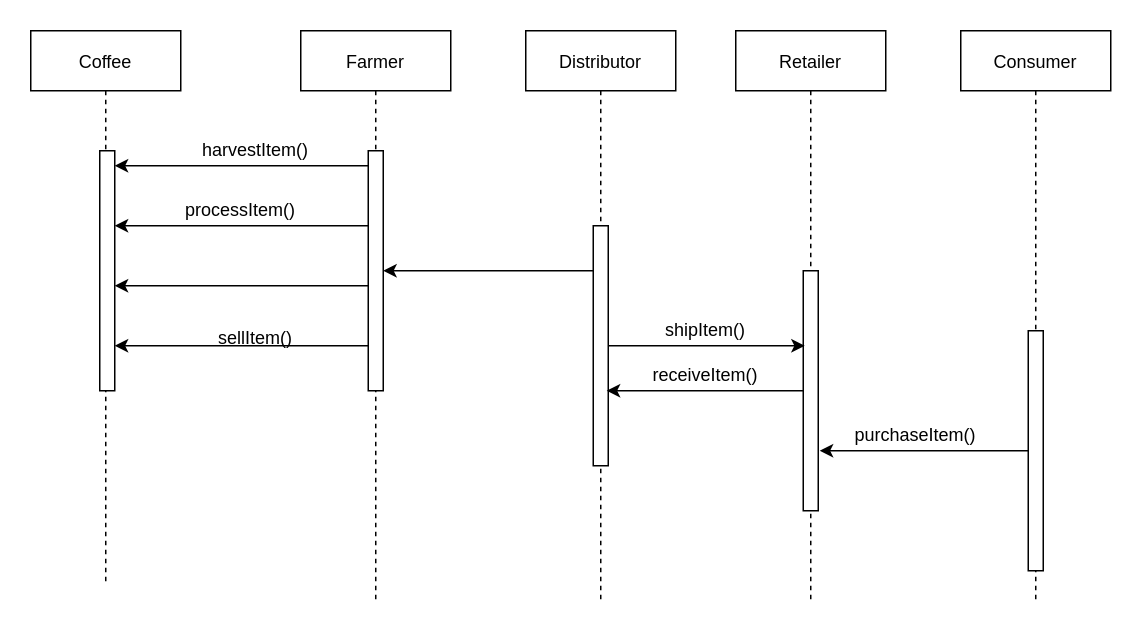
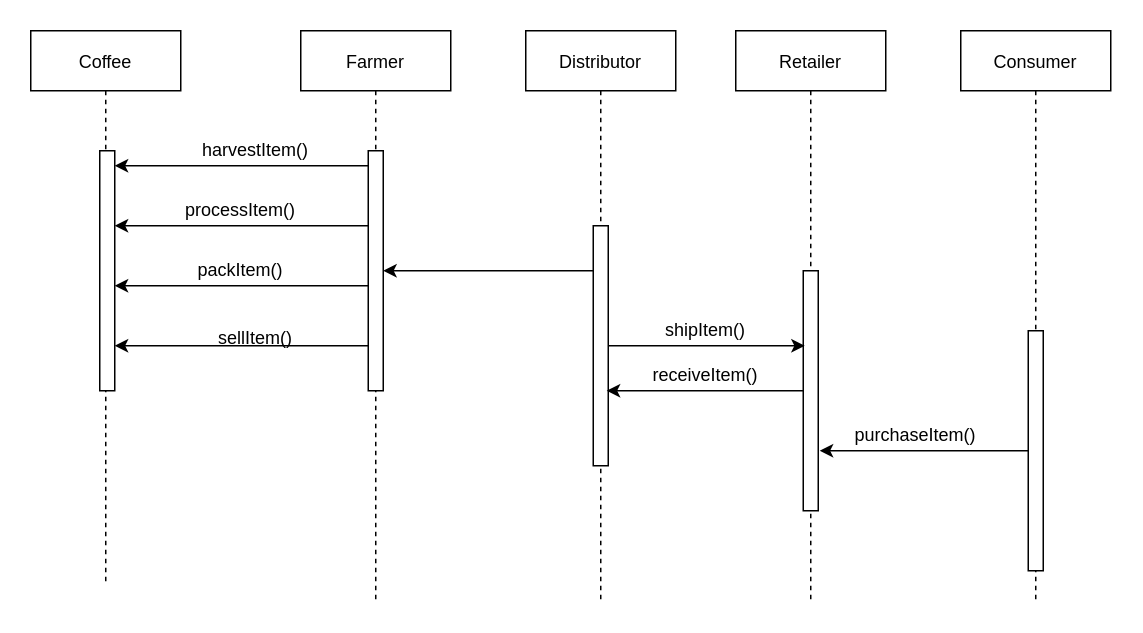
none -> (241, 271)
